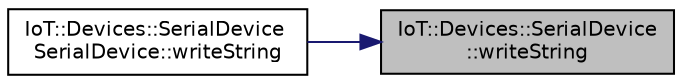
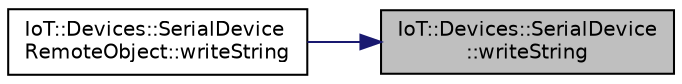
(158, 42) -> (158, 42)
